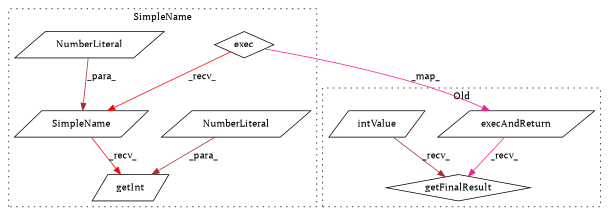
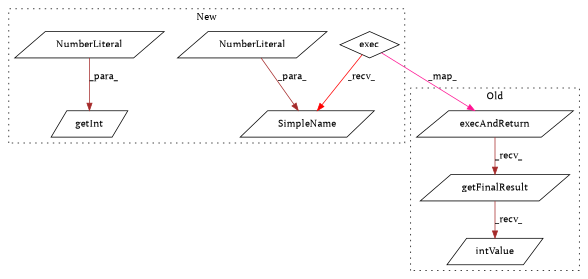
(163, 17) -> (207, 17)
(104, 153) -> none
(489, 154) -> (495, 152)
(416, 155) -> (495, 216)
(458, 188) -> (495, 188)
